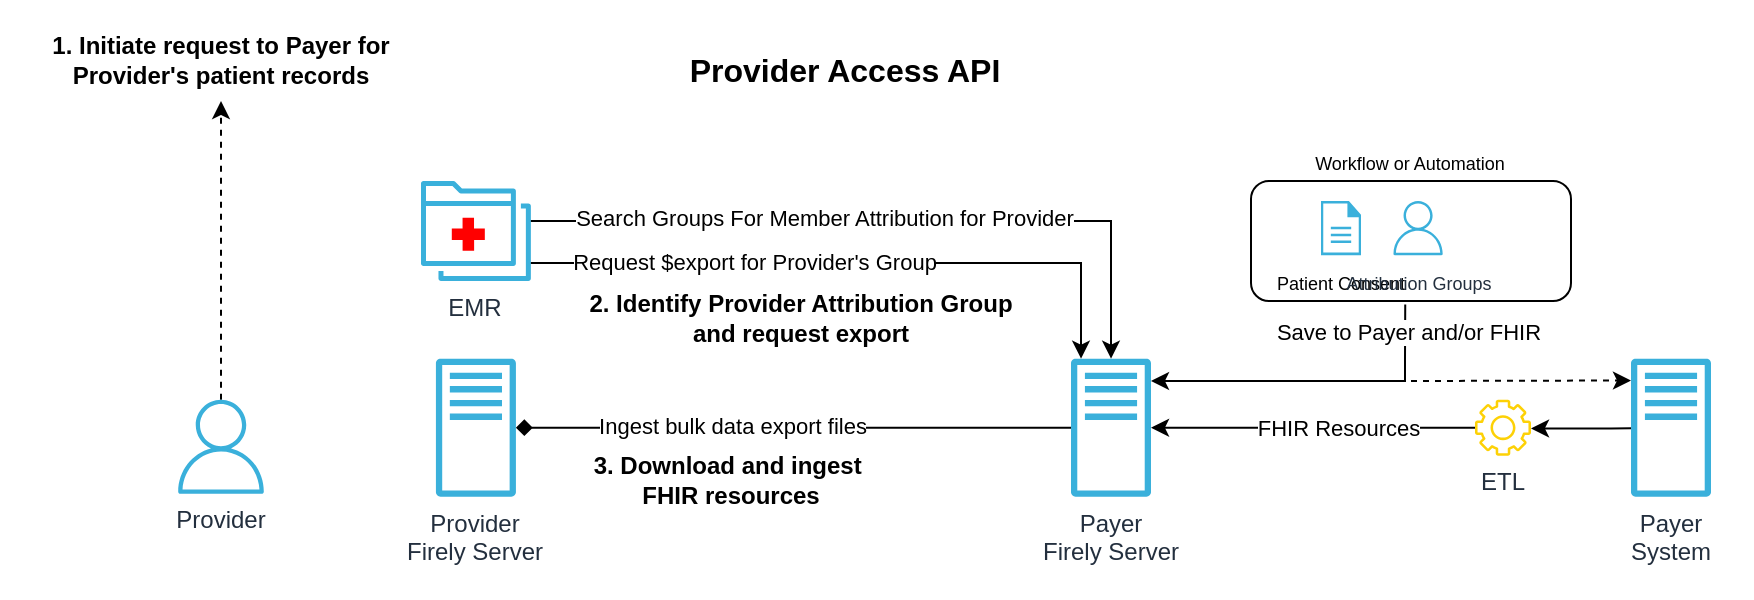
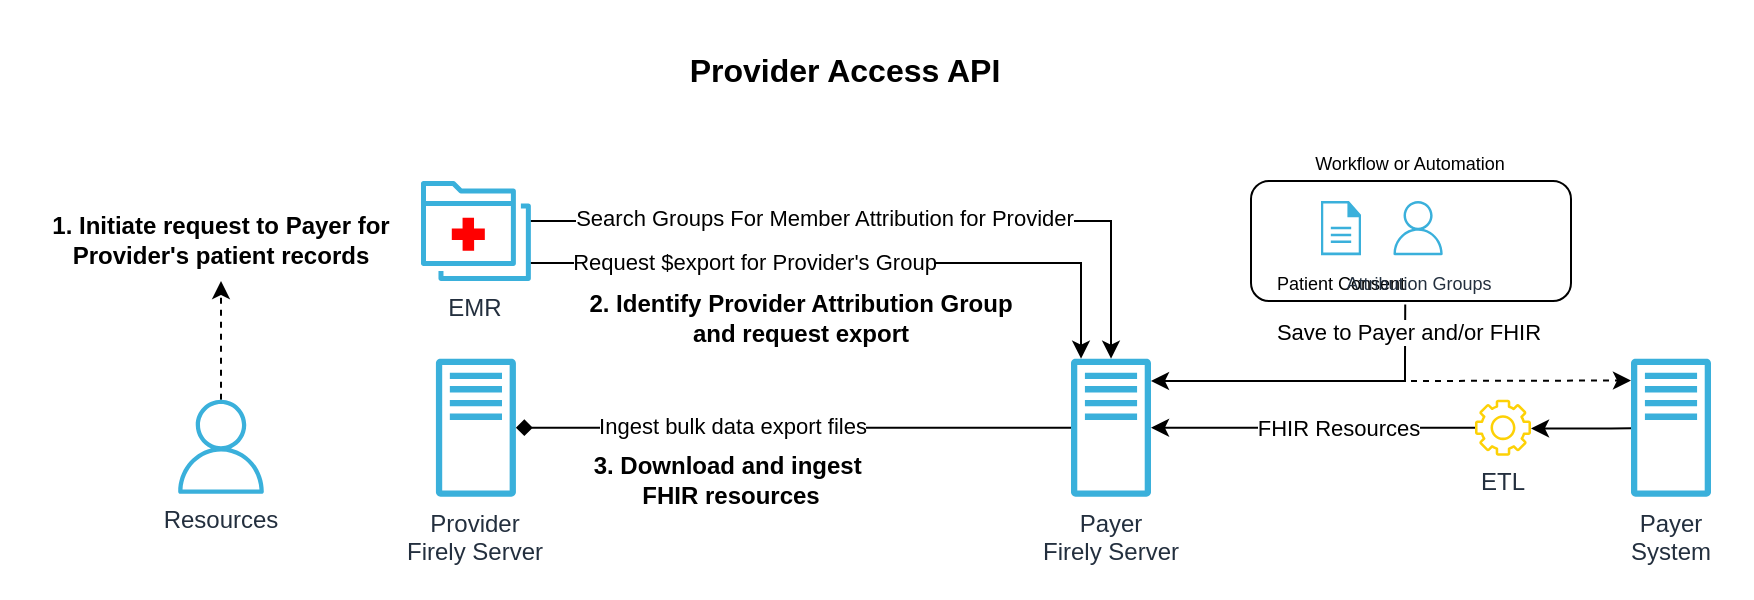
(221, 61) -> (221, 241)
(222, 521) -> (222, 521)
